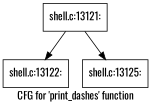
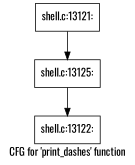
(58, 42) -> (67, 98)
